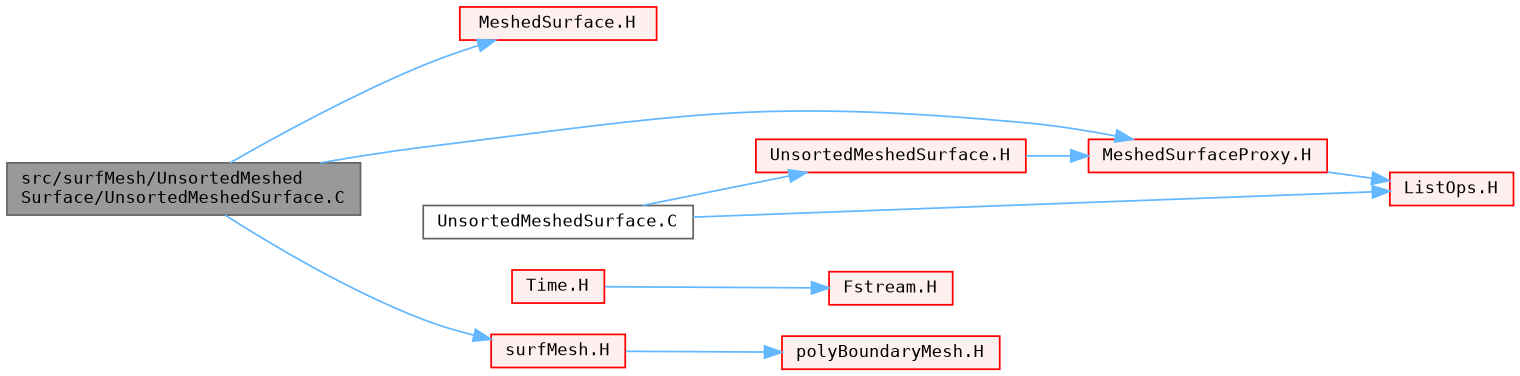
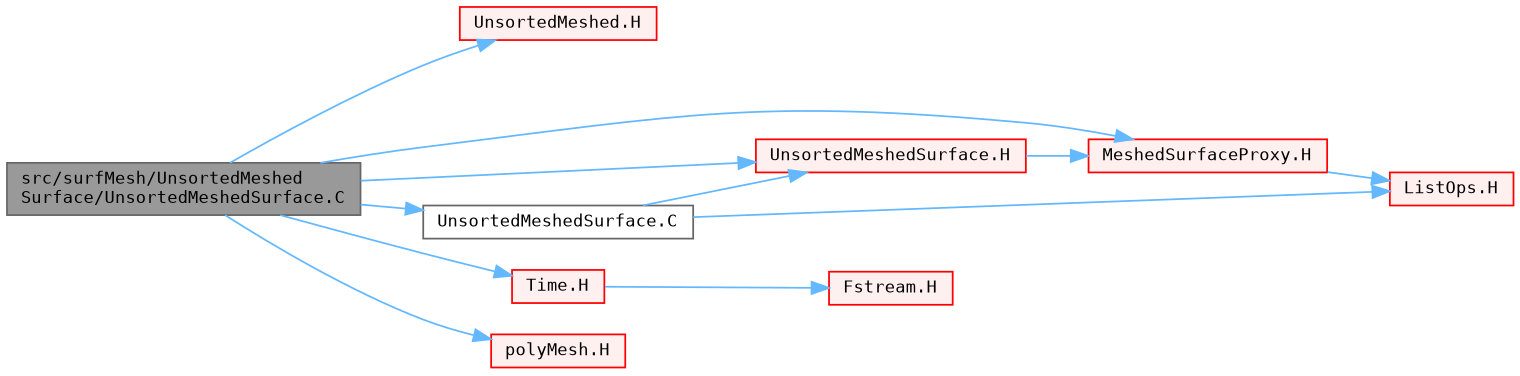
(558, 24) -> (558, 24)
none -> (550, 172)
none -> (383, 207)
none -> (387, 244)
(558, 351) -> (558, 351)
(891, 353) -> none
